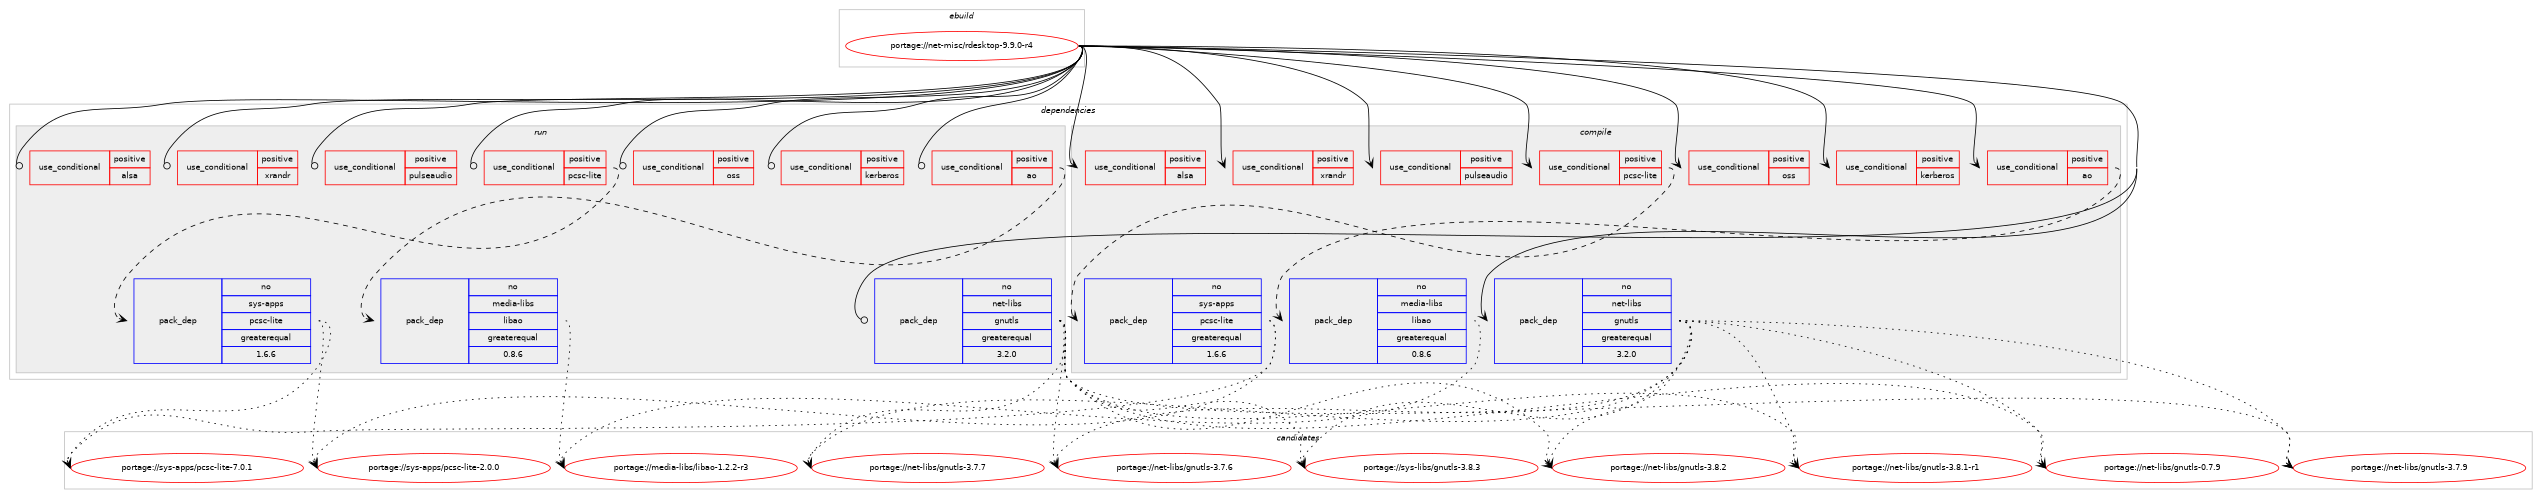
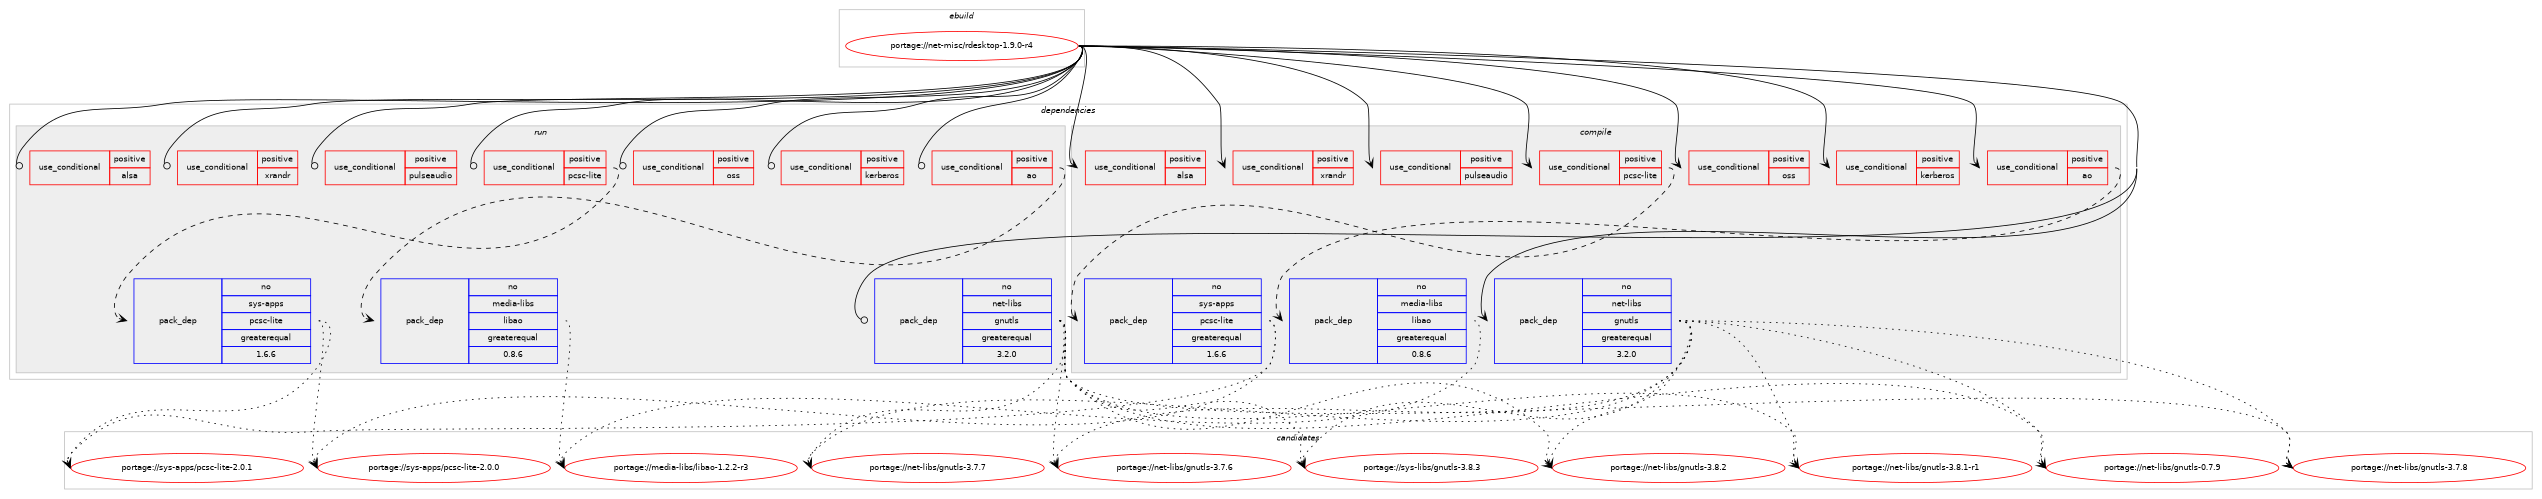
(962, 46) -> (962, 46)
(187, 468) -> (187, 468)
(2410, 468) -> (2410, 468)
